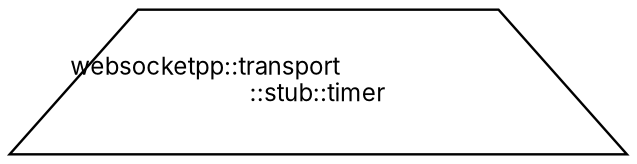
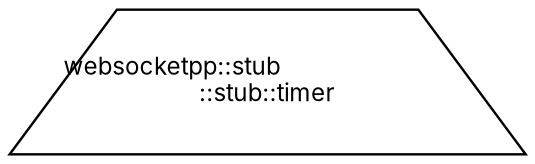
(318, 82) -> (268, 82)
